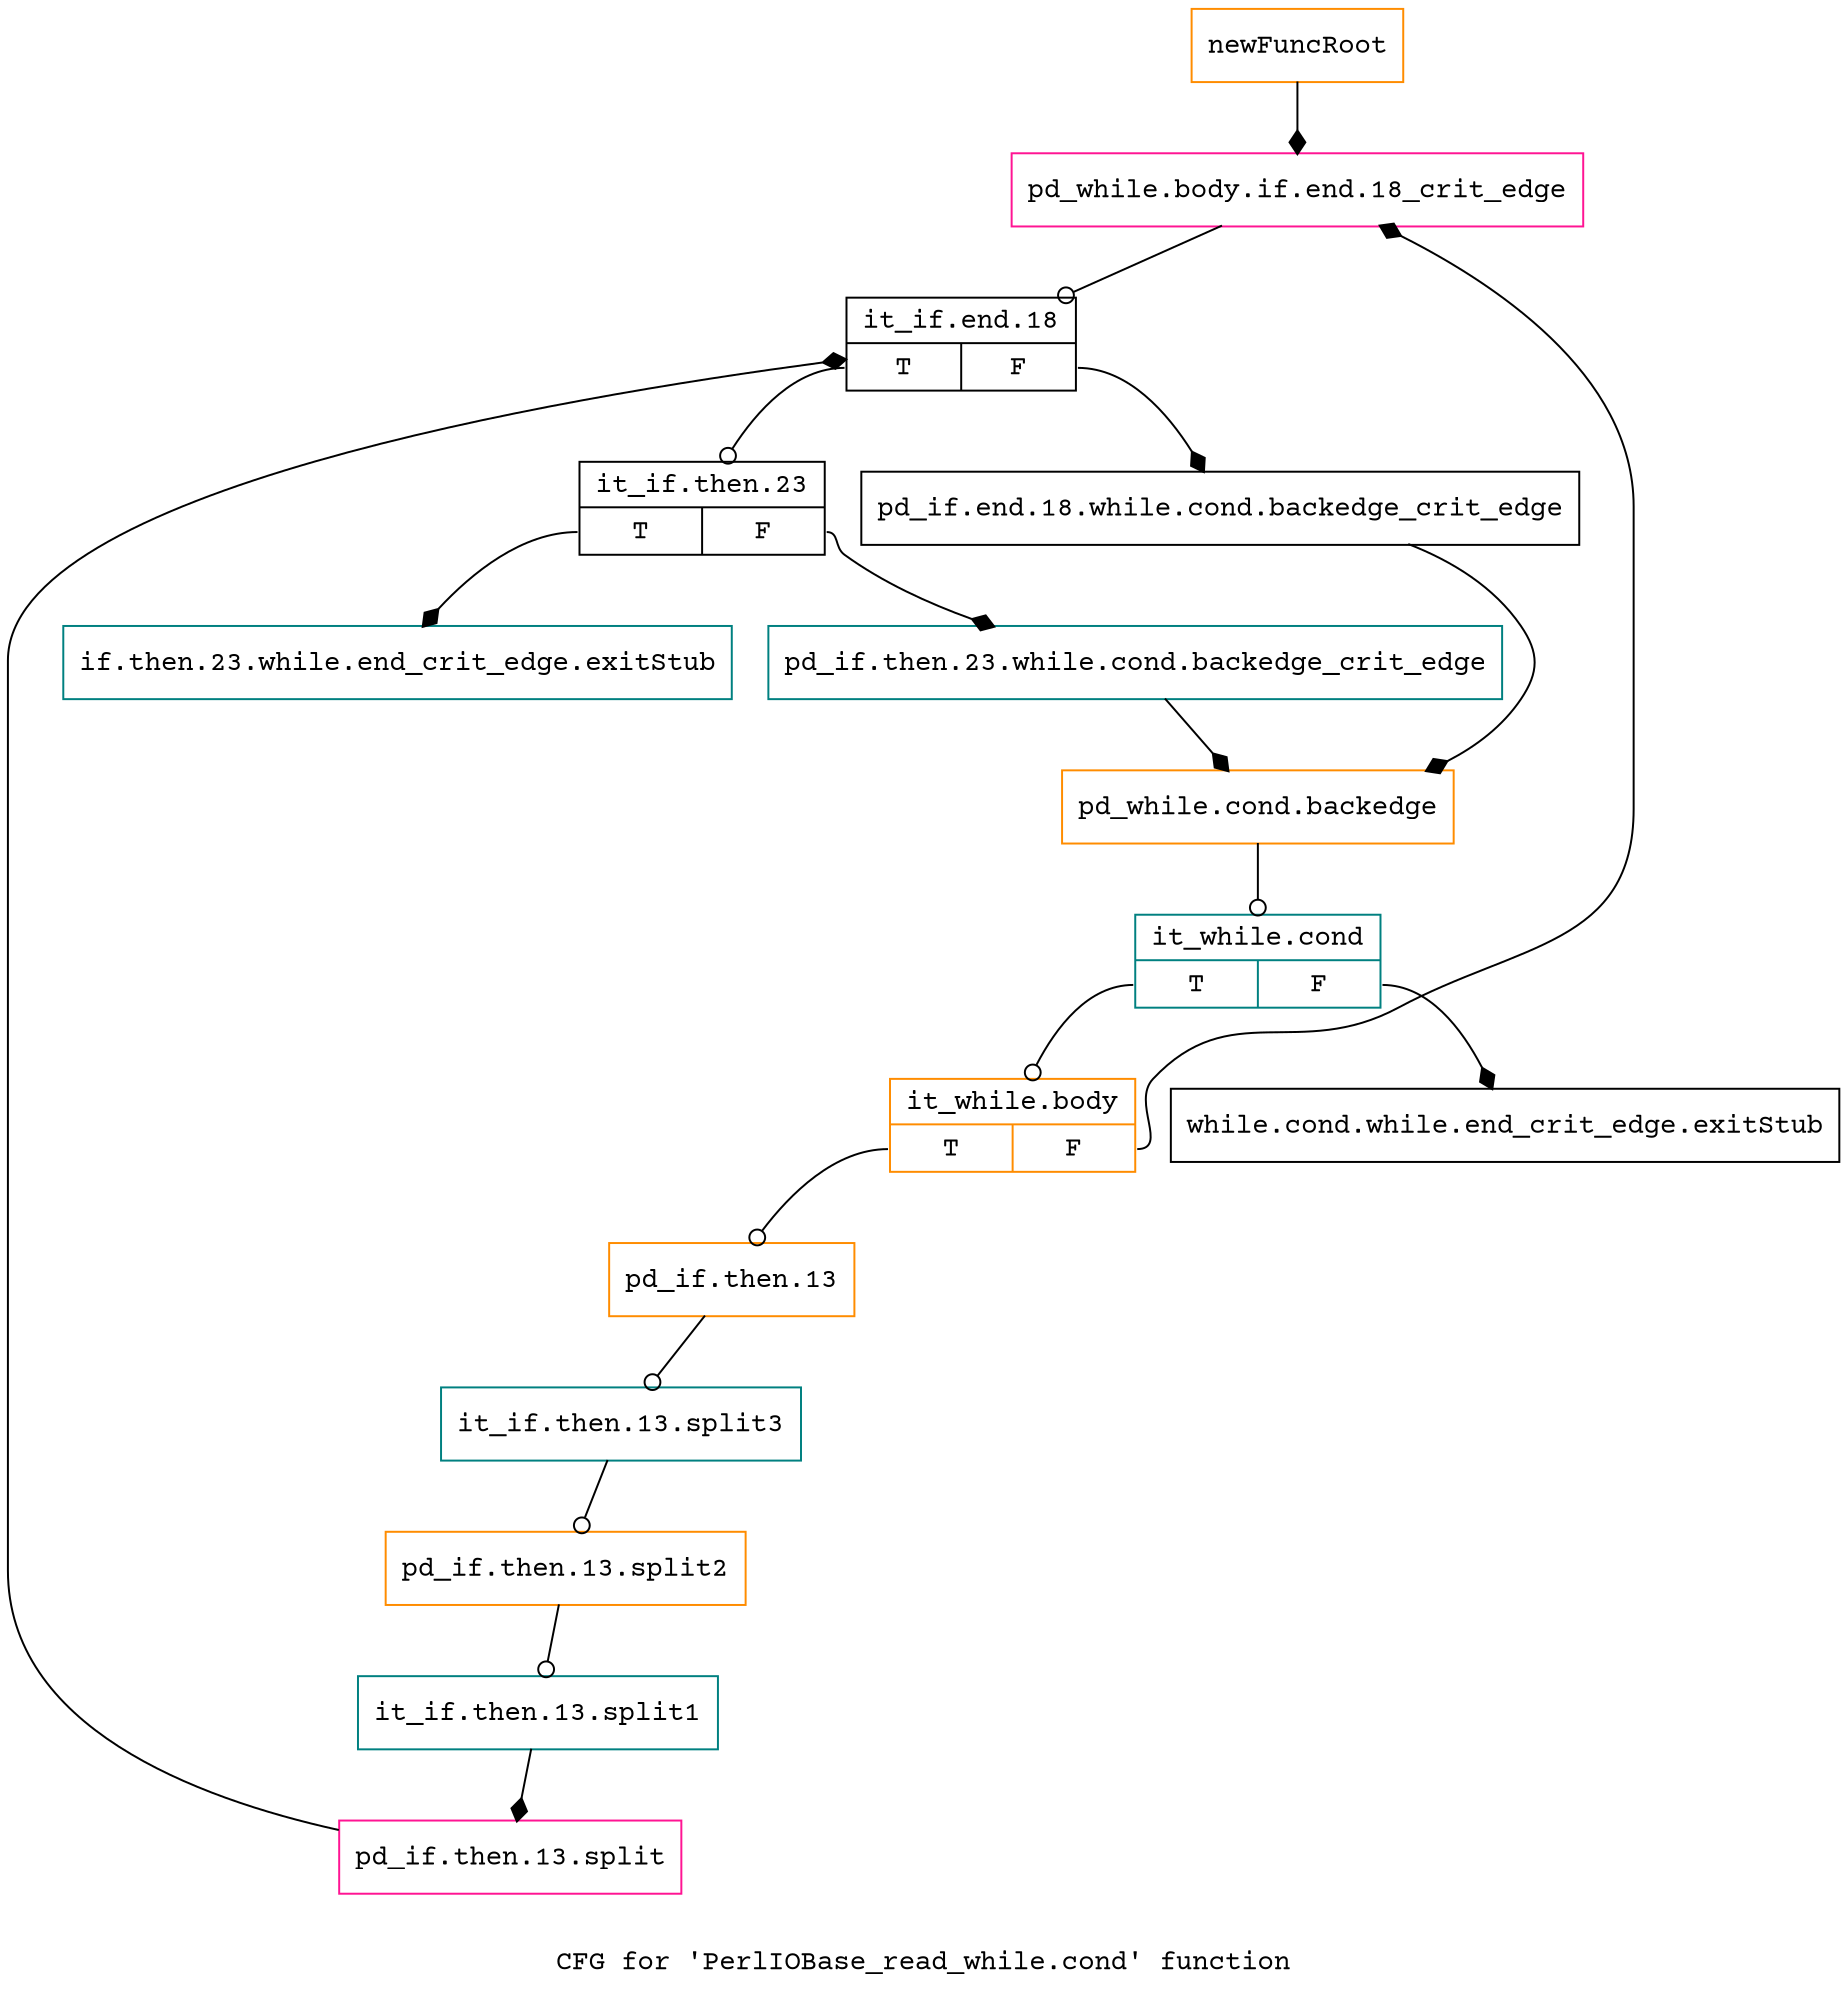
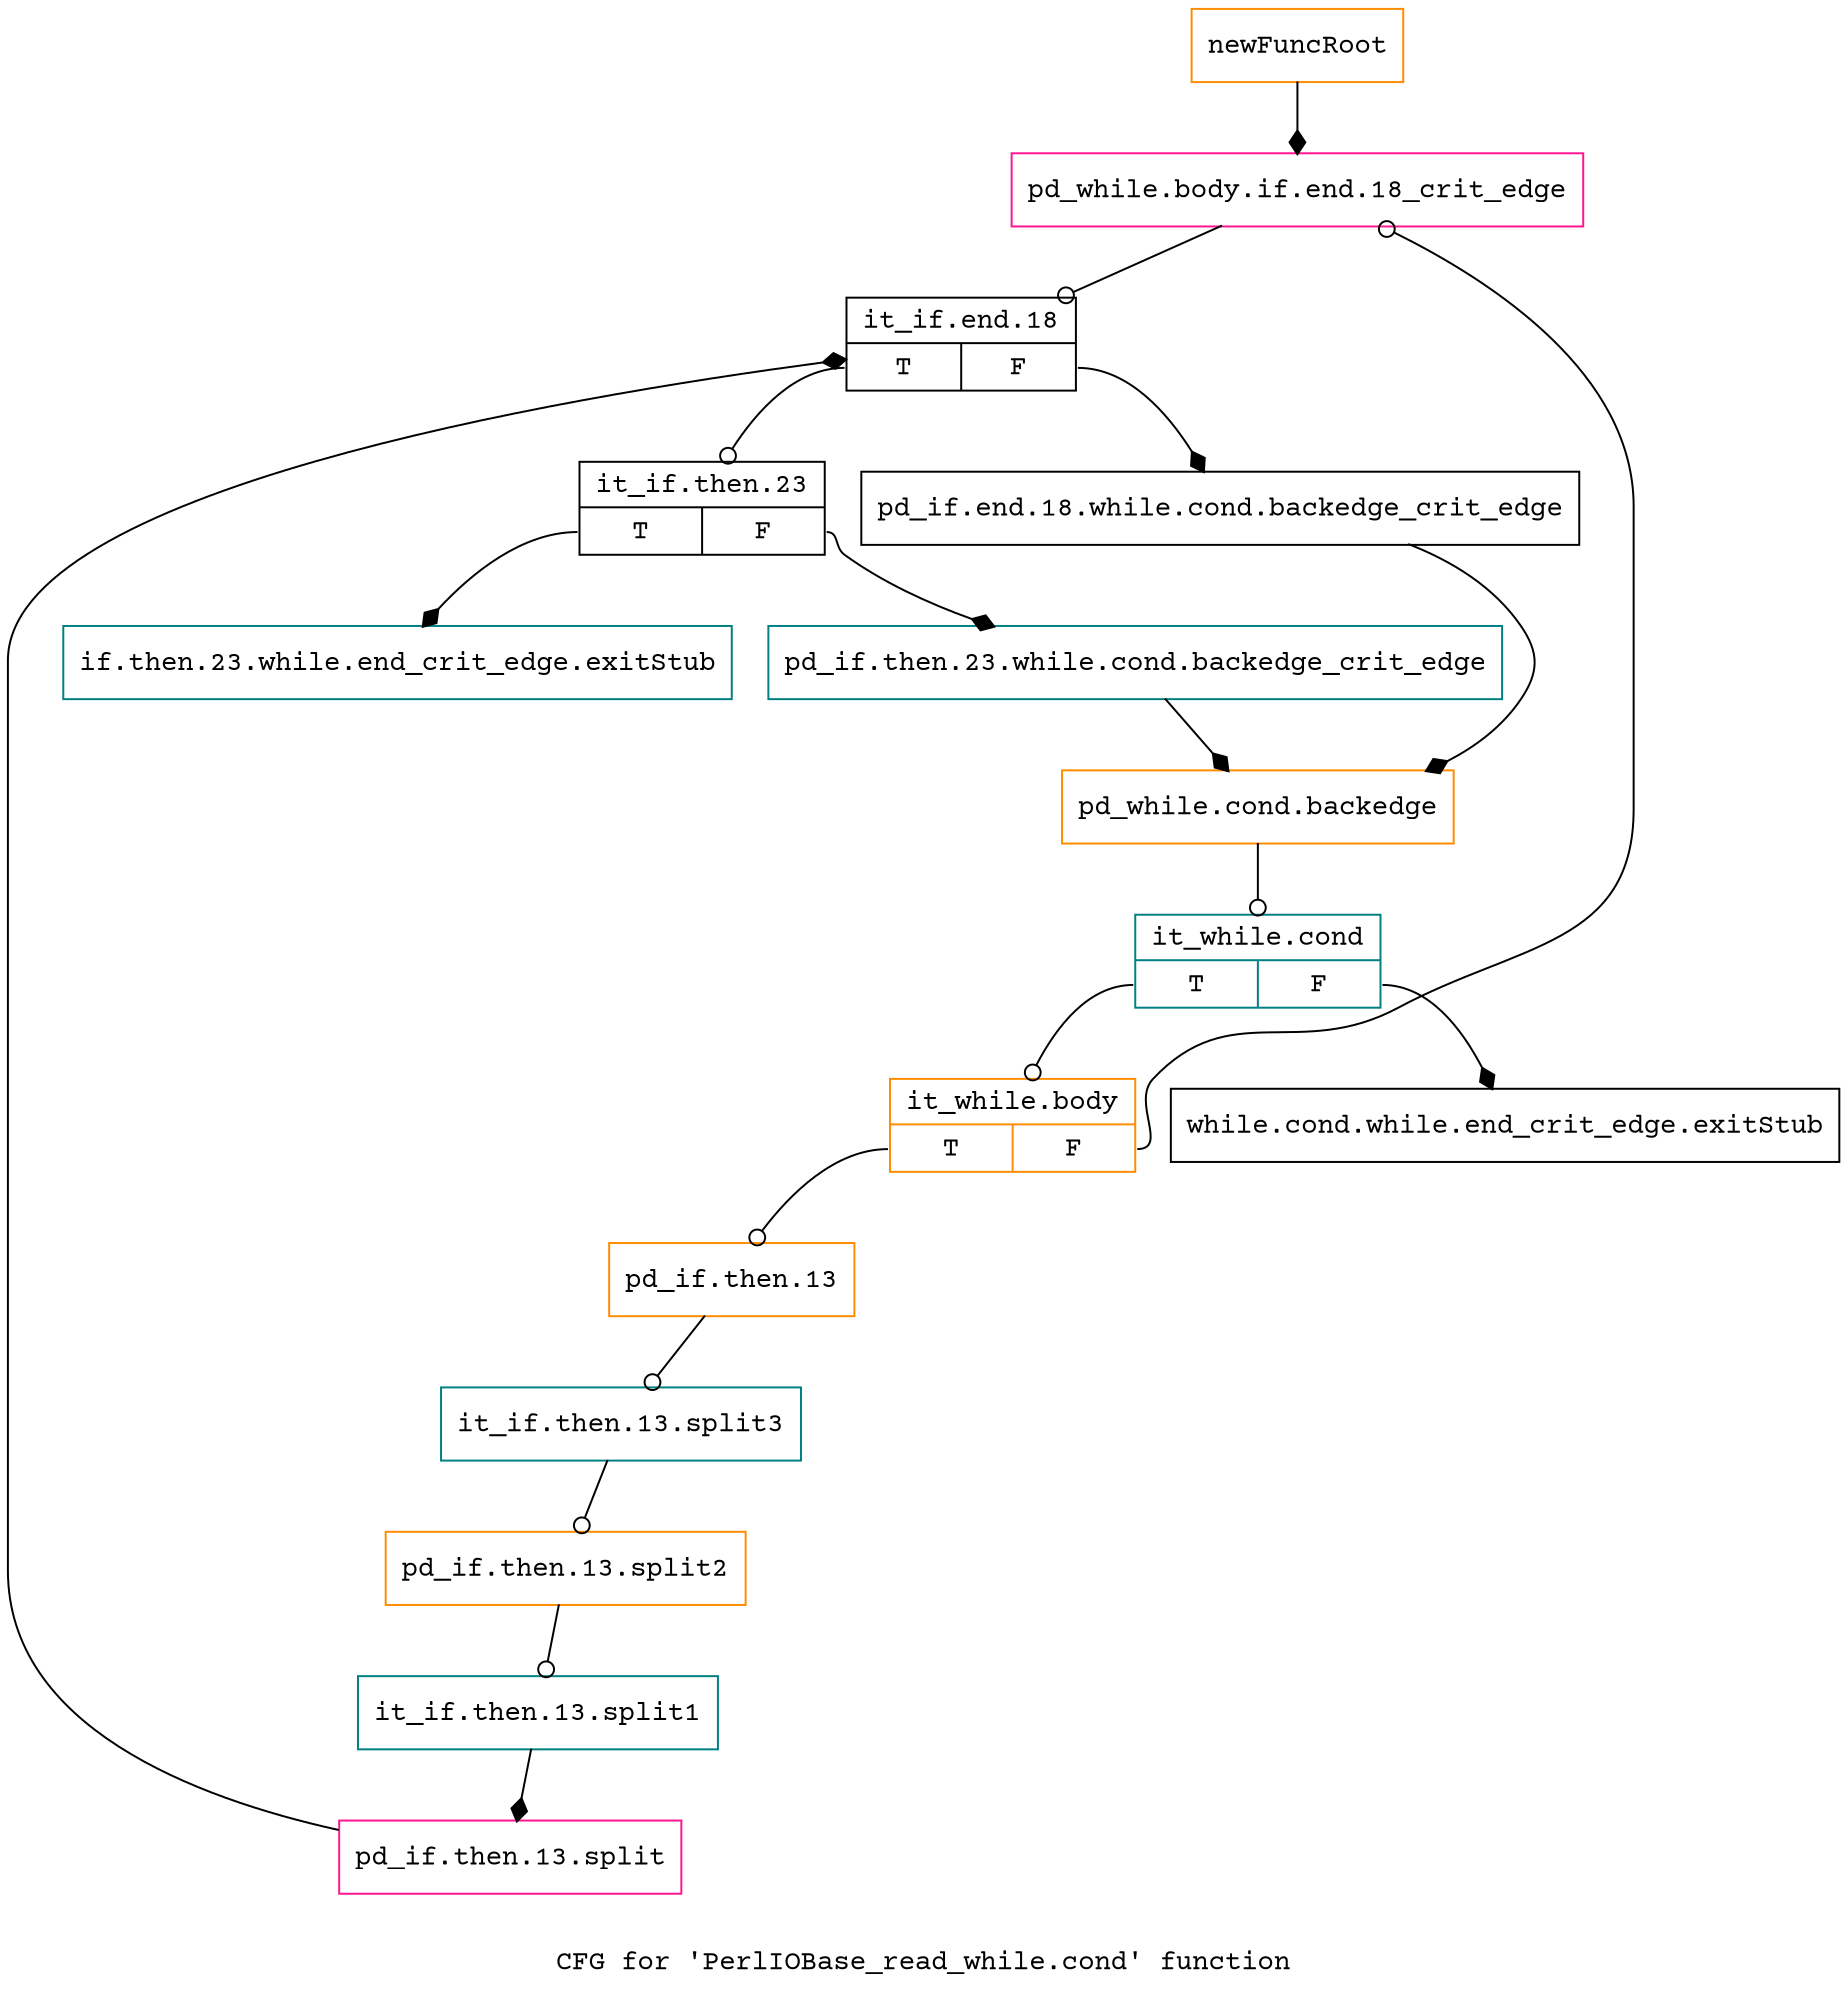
(1634, 804) -> (1634, 804)
